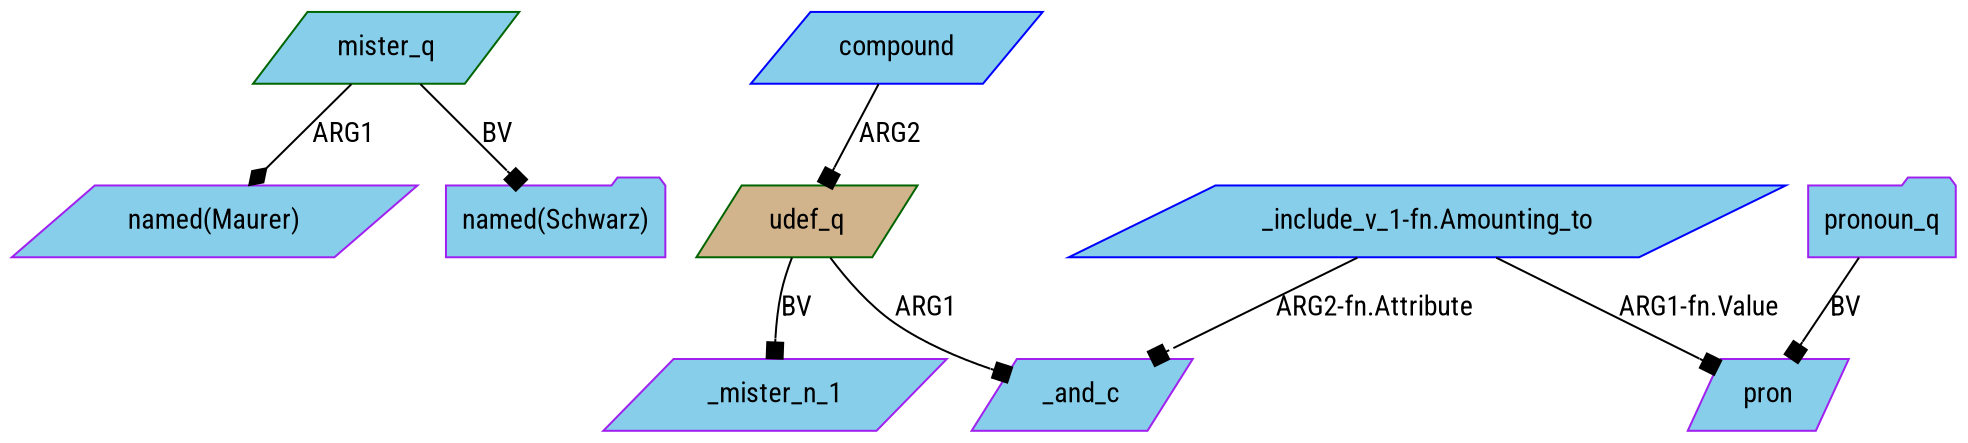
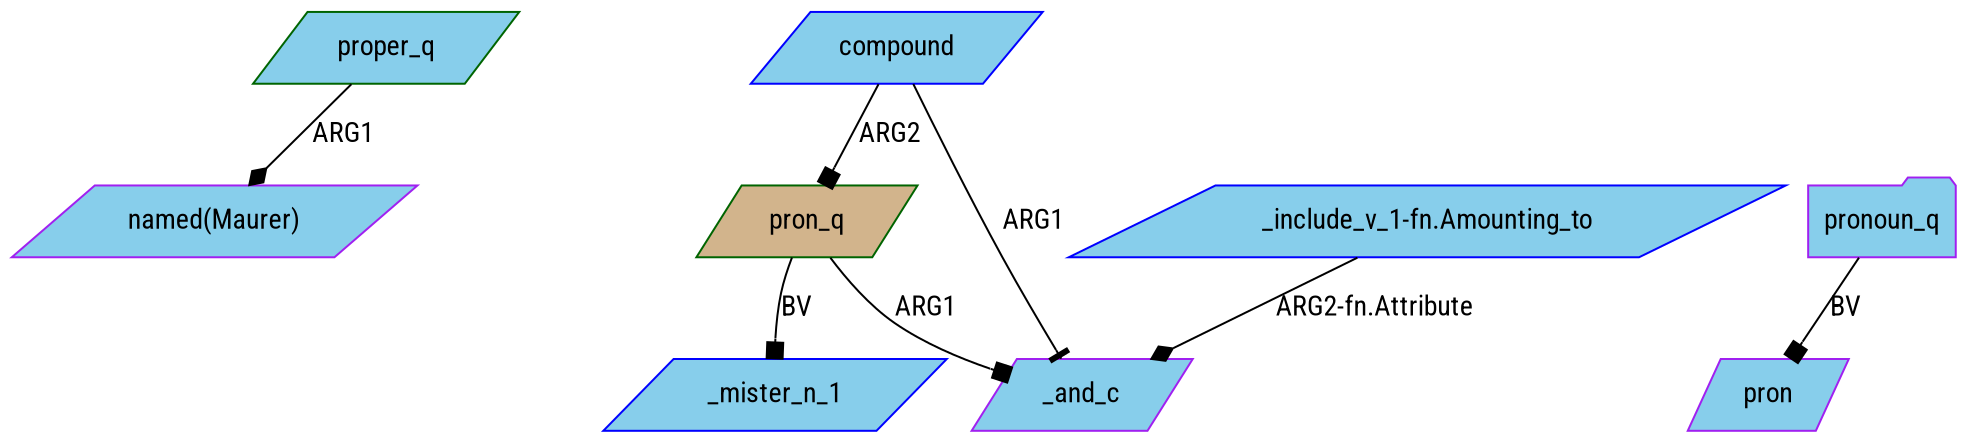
(386, 48) -> (386, 48)
none -> (982, 219)
(556, 221) -> none
(807, 221) -> (807, 221)
(1265, 303) -> (1265, 303)
(1598, 308) -> none
(775, 395) -> (775, 395)
